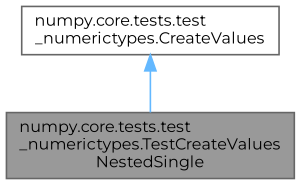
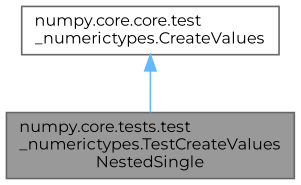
(150, 31) -> (150, 31)
